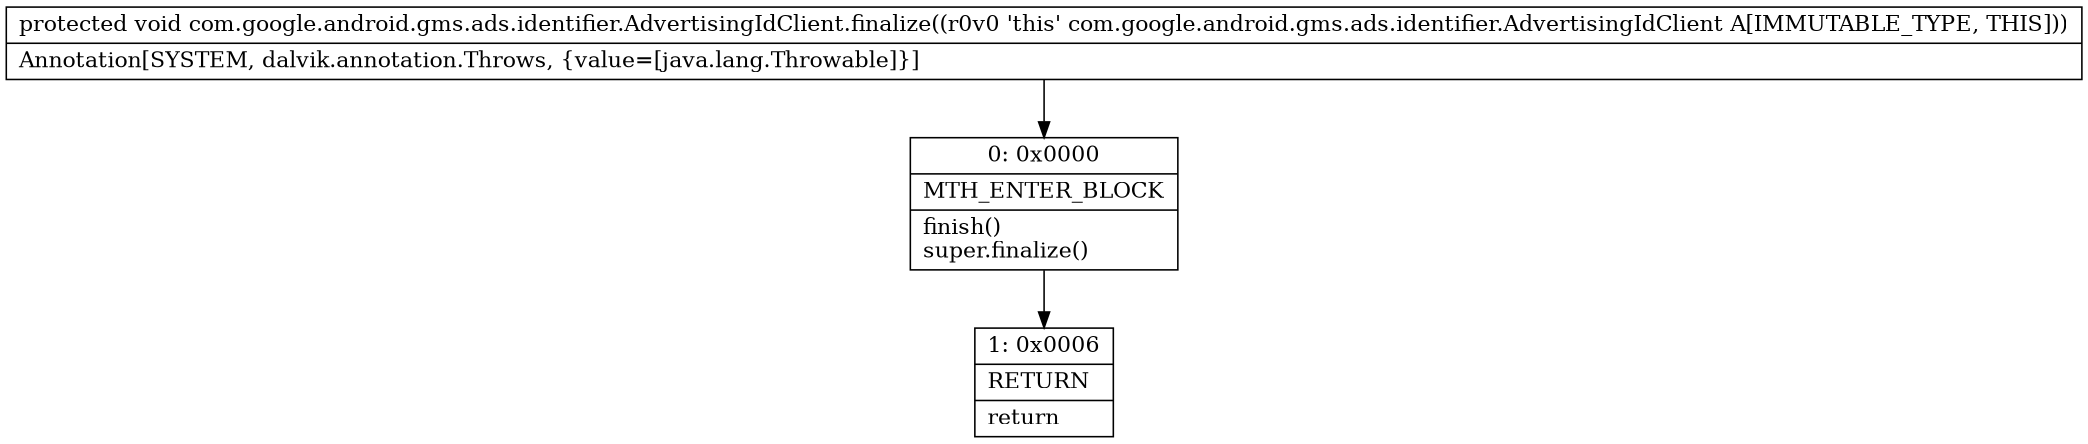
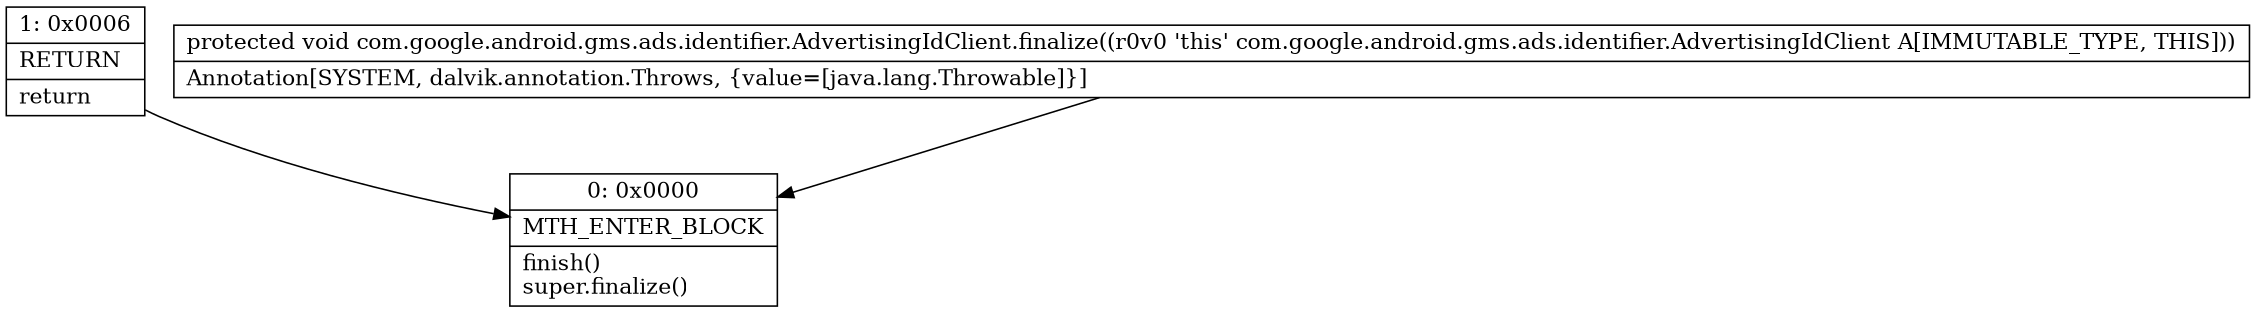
(1044, 291) -> (316, 171)
